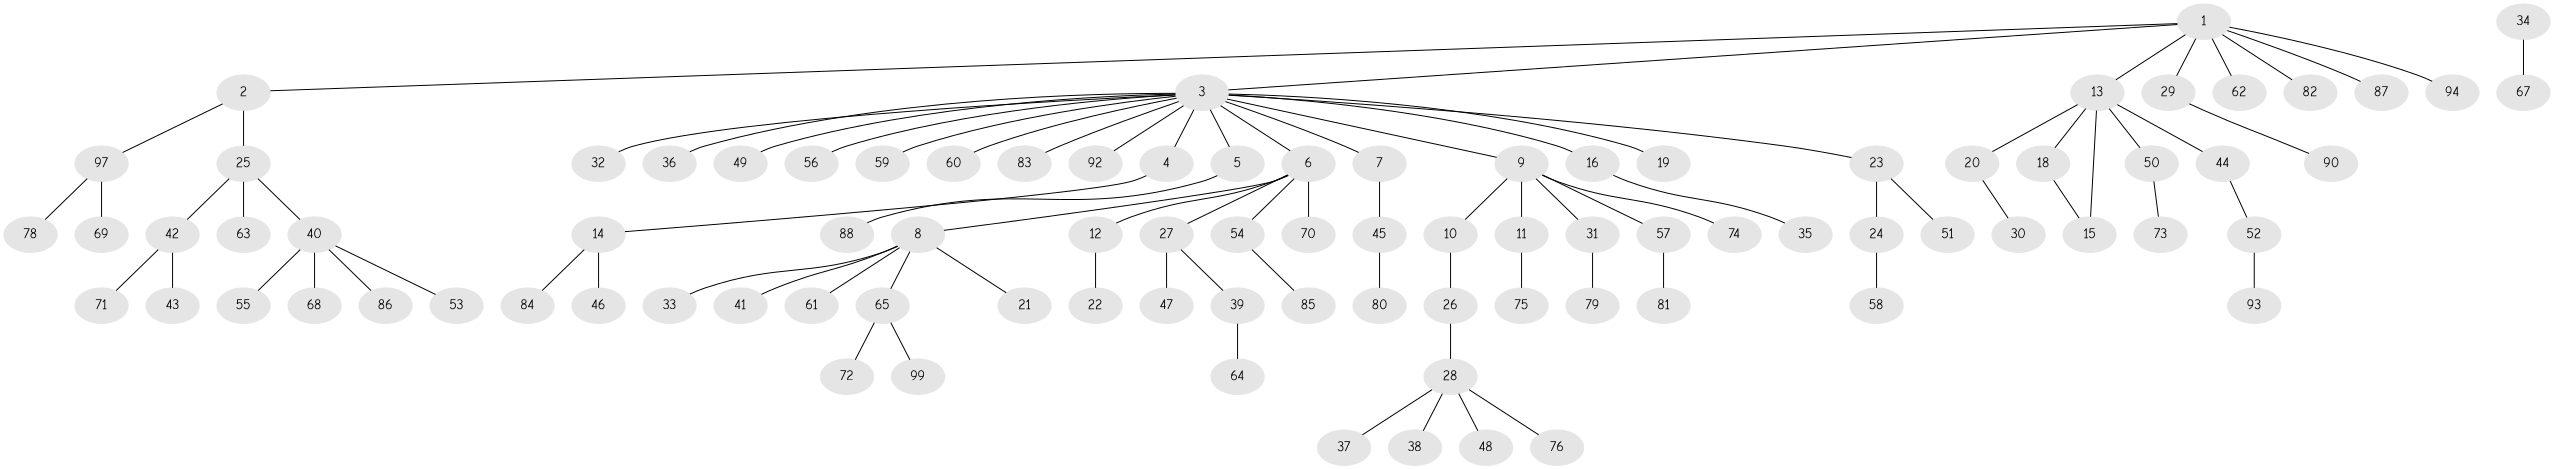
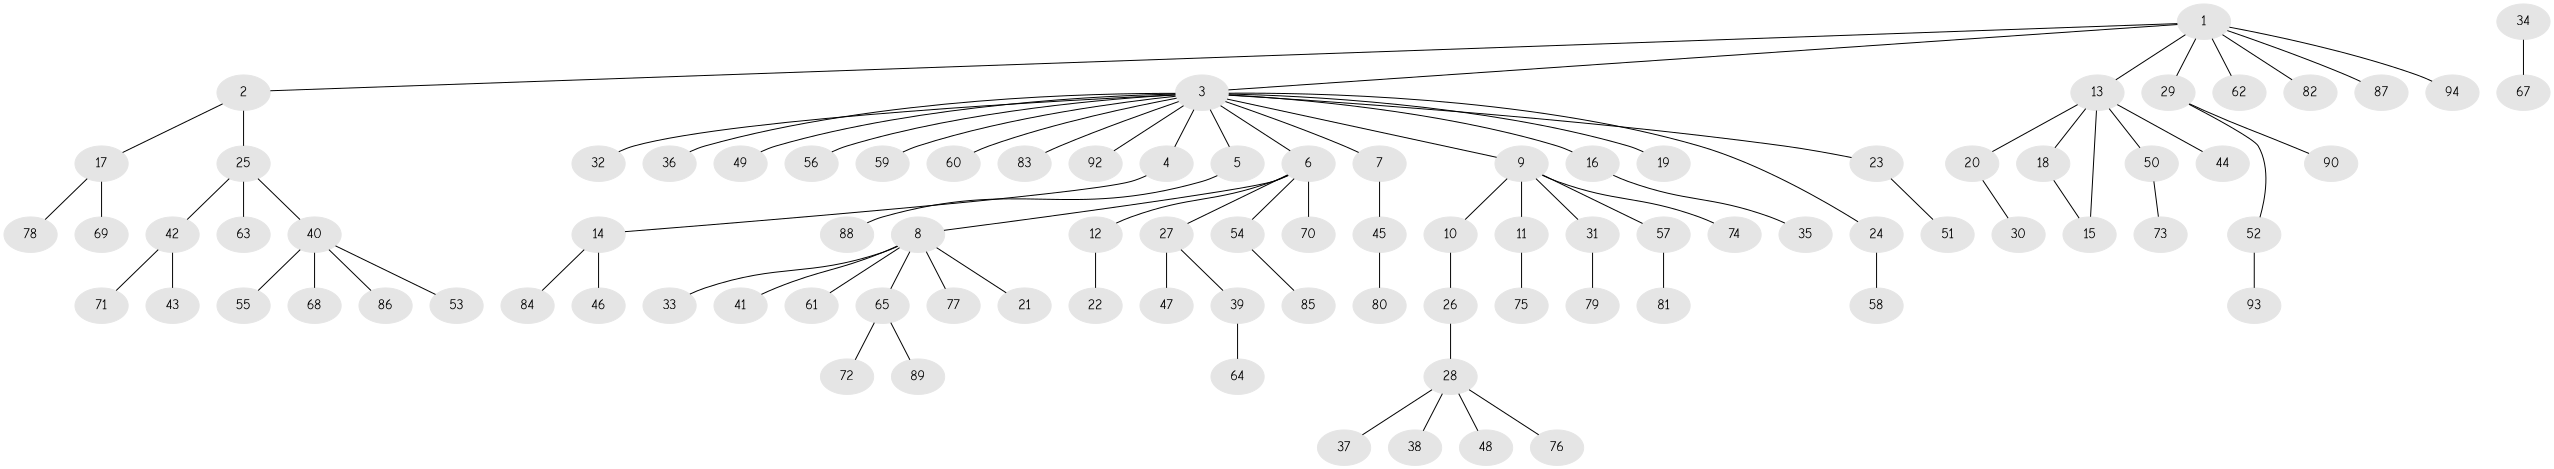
(102, 164) -> (102, 164)
(1877, 199) -> (1521, 111)
(2239, 199) -> (2255, 143)
none -> (954, 306)
(918, 377) -> (918, 377)
